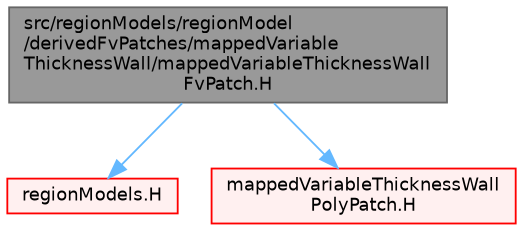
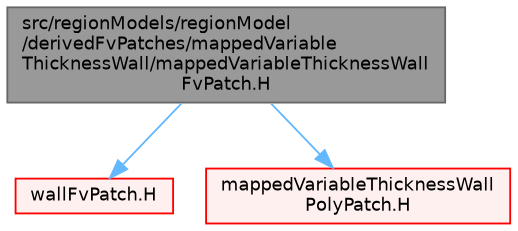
(93, 196) -> (94, 196)
